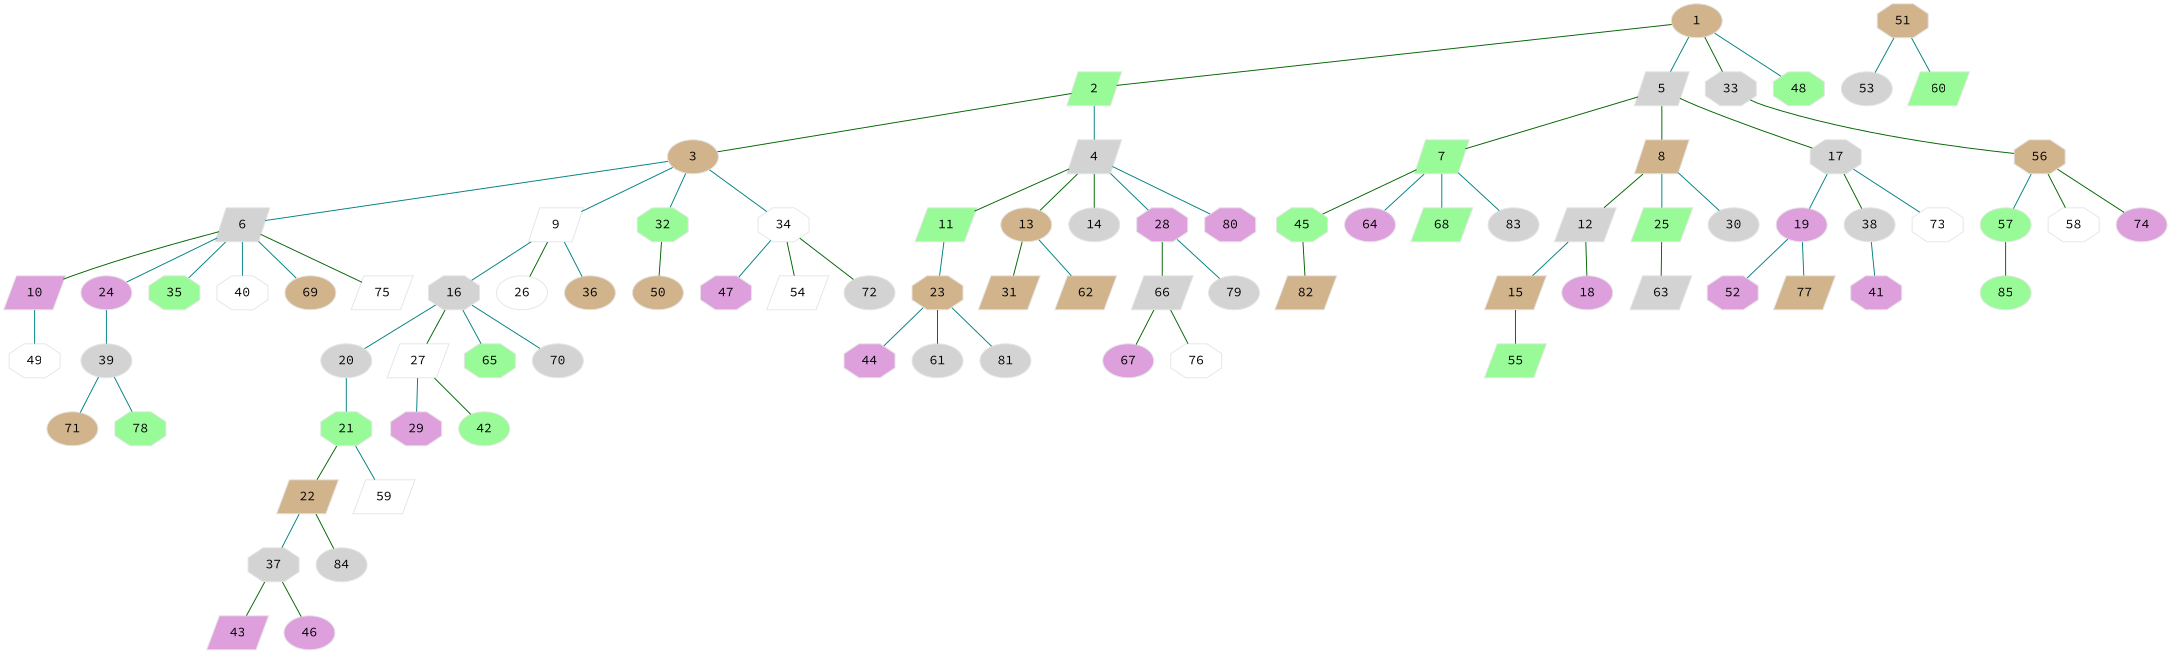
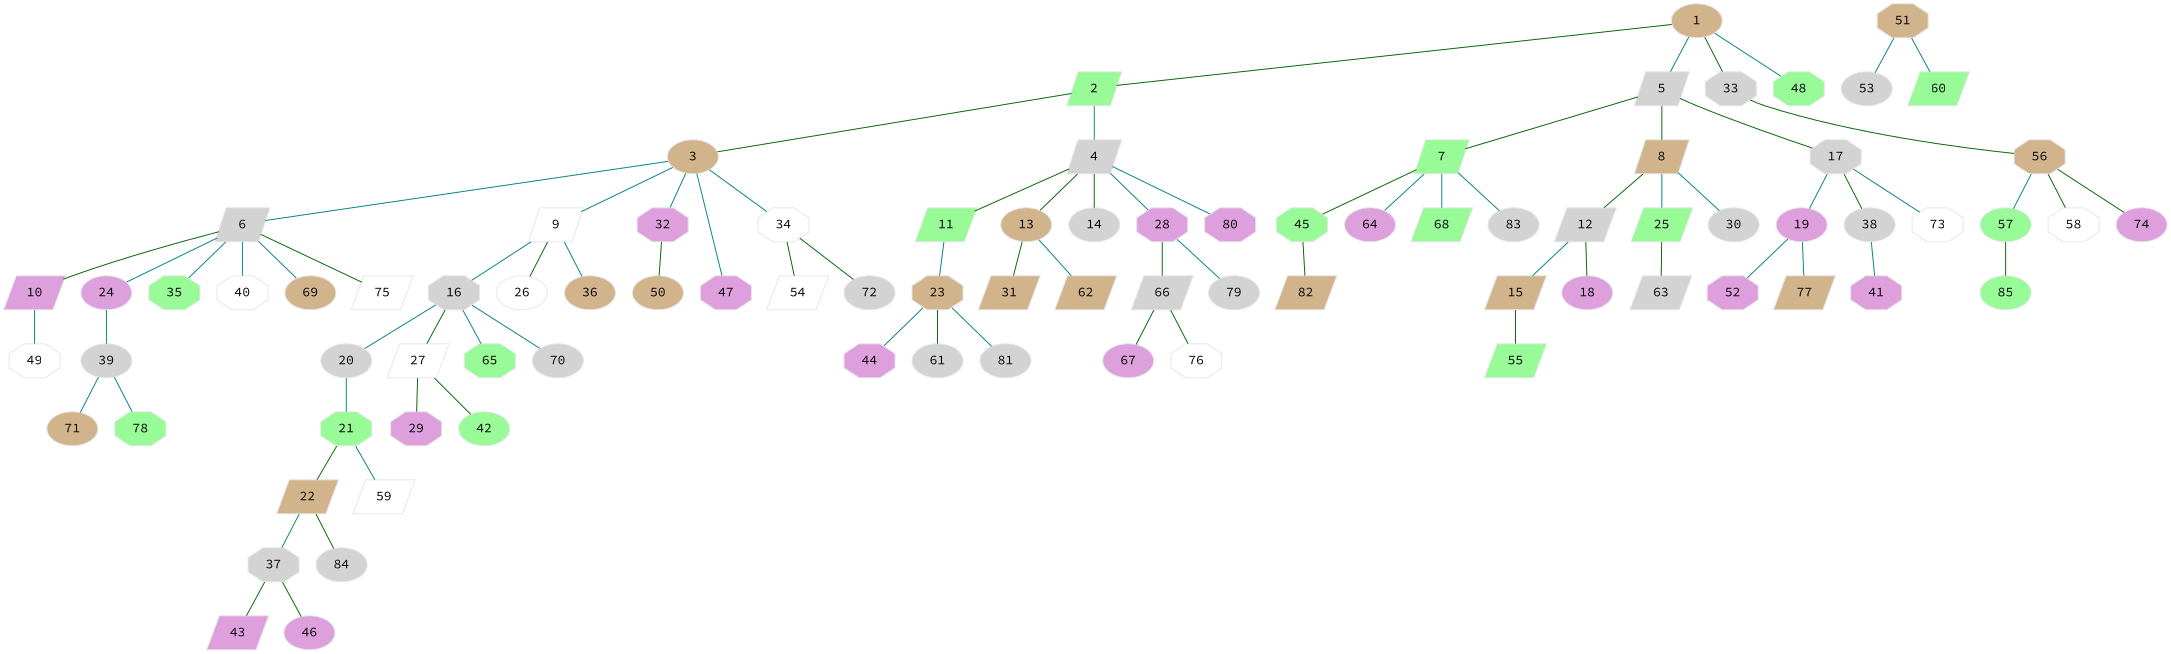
(663, 225) -> (663, 225)
(755, 259) -> (709, 225)
(417, 395) -> (417, 395)
